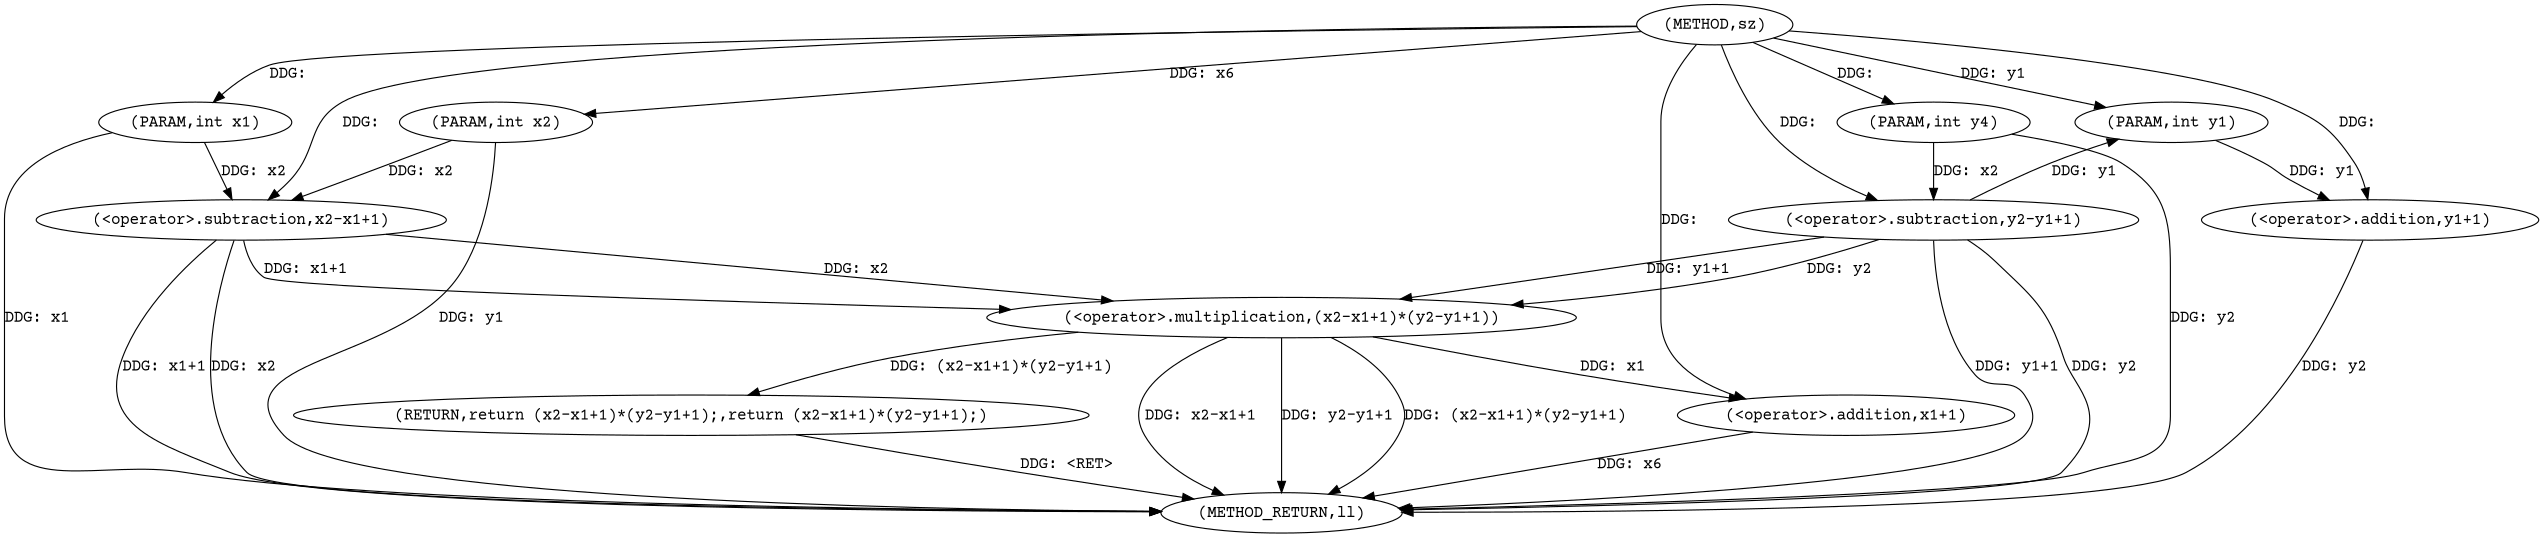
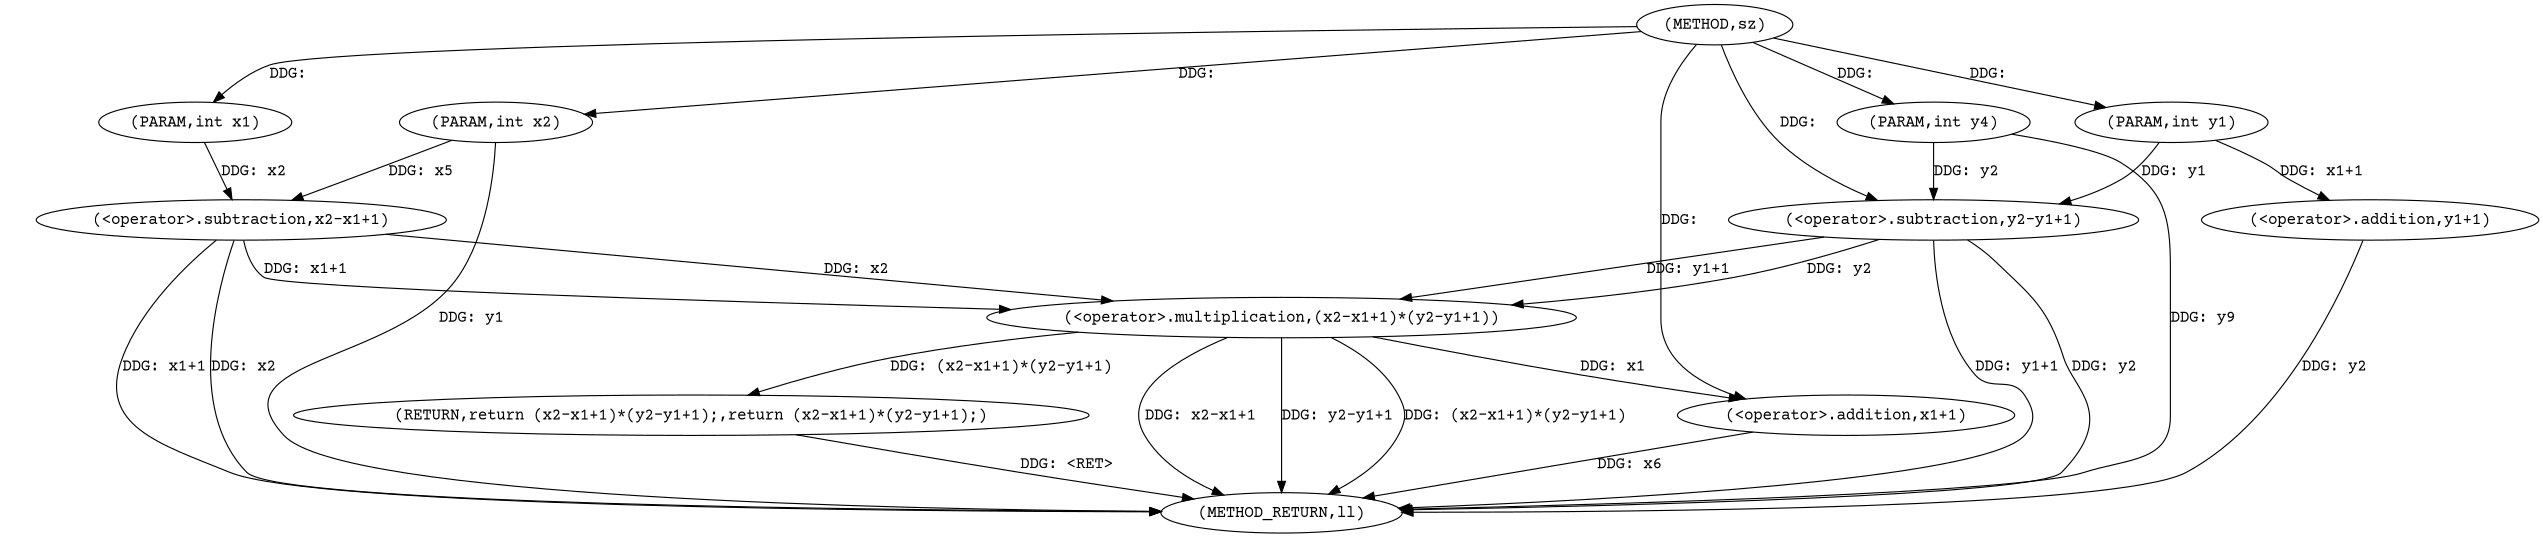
(789, 47) -> none
(2099, 63) -> none
(1202, 74) -> (1202, 74)
(1993, 74) -> (1993, 74)
(2038, 168) -> (2120, 180)
(421, 171) -> (421, 171)
(1966, 171) -> (1966, 171)
(2322, 171) -> (2322, 171)
(2203, 318) -> (2203, 318)
(197, 474) -> none
